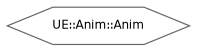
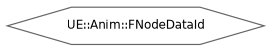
(98, 26) -> (136, 26)
